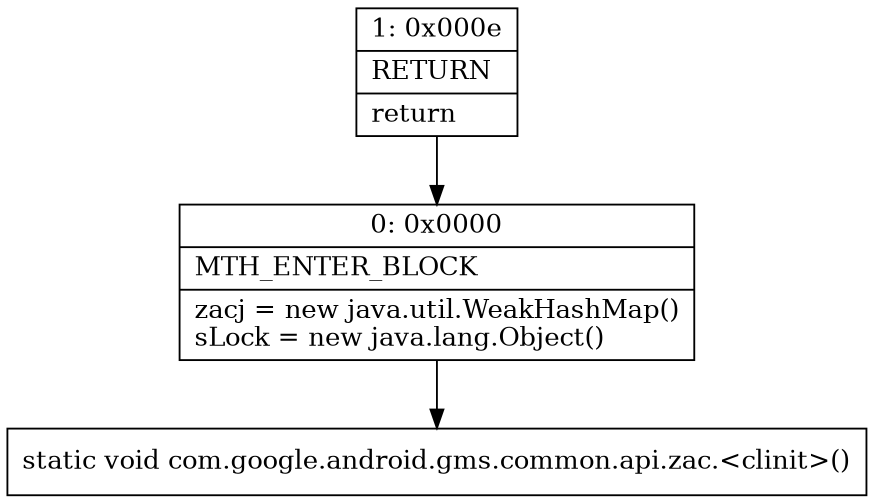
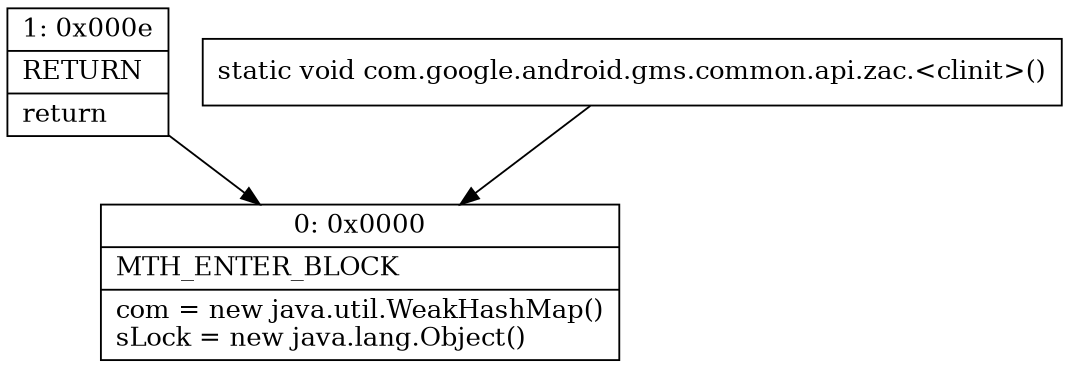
(437, 310) -> (360, 310)
(437, 385) -> (533, 150)
